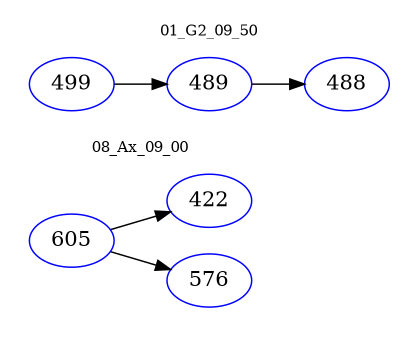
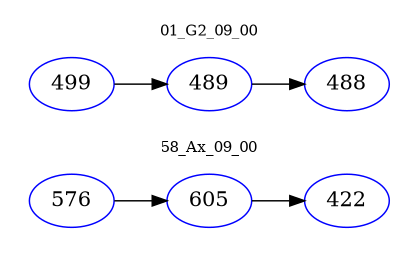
(209, 32) -> (209, 32)
(141, 148) -> (209, 148)
(133, 258) -> (133, 201)
